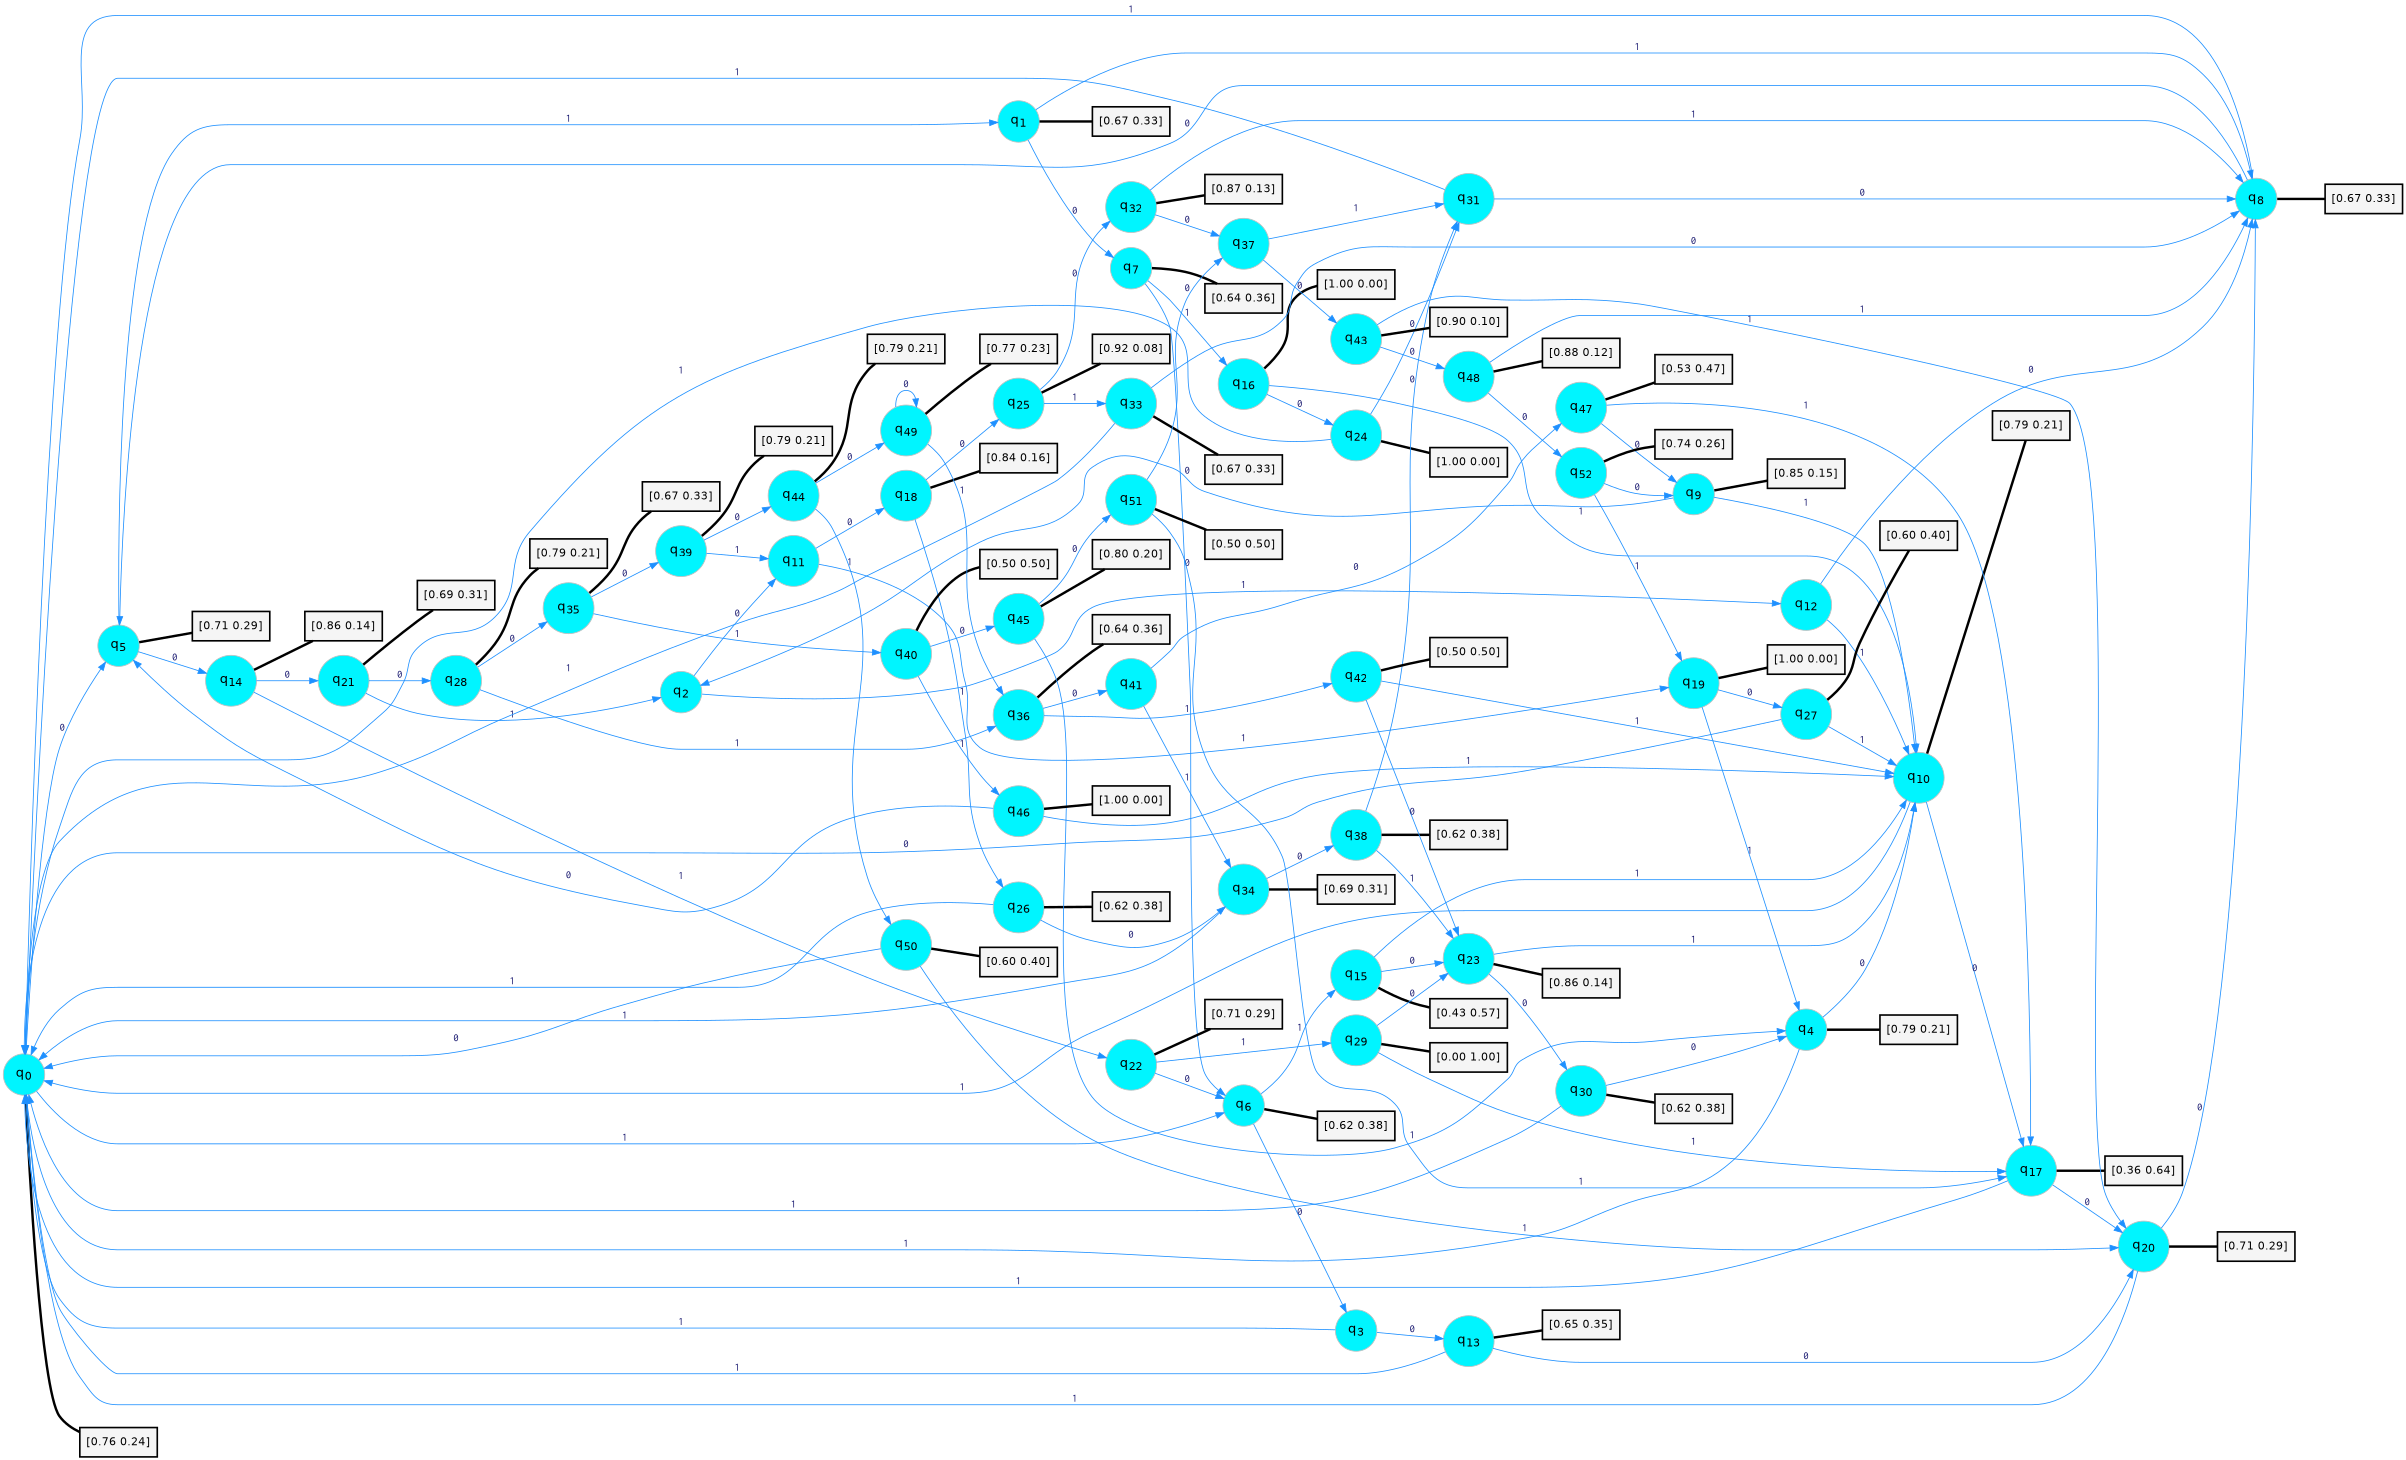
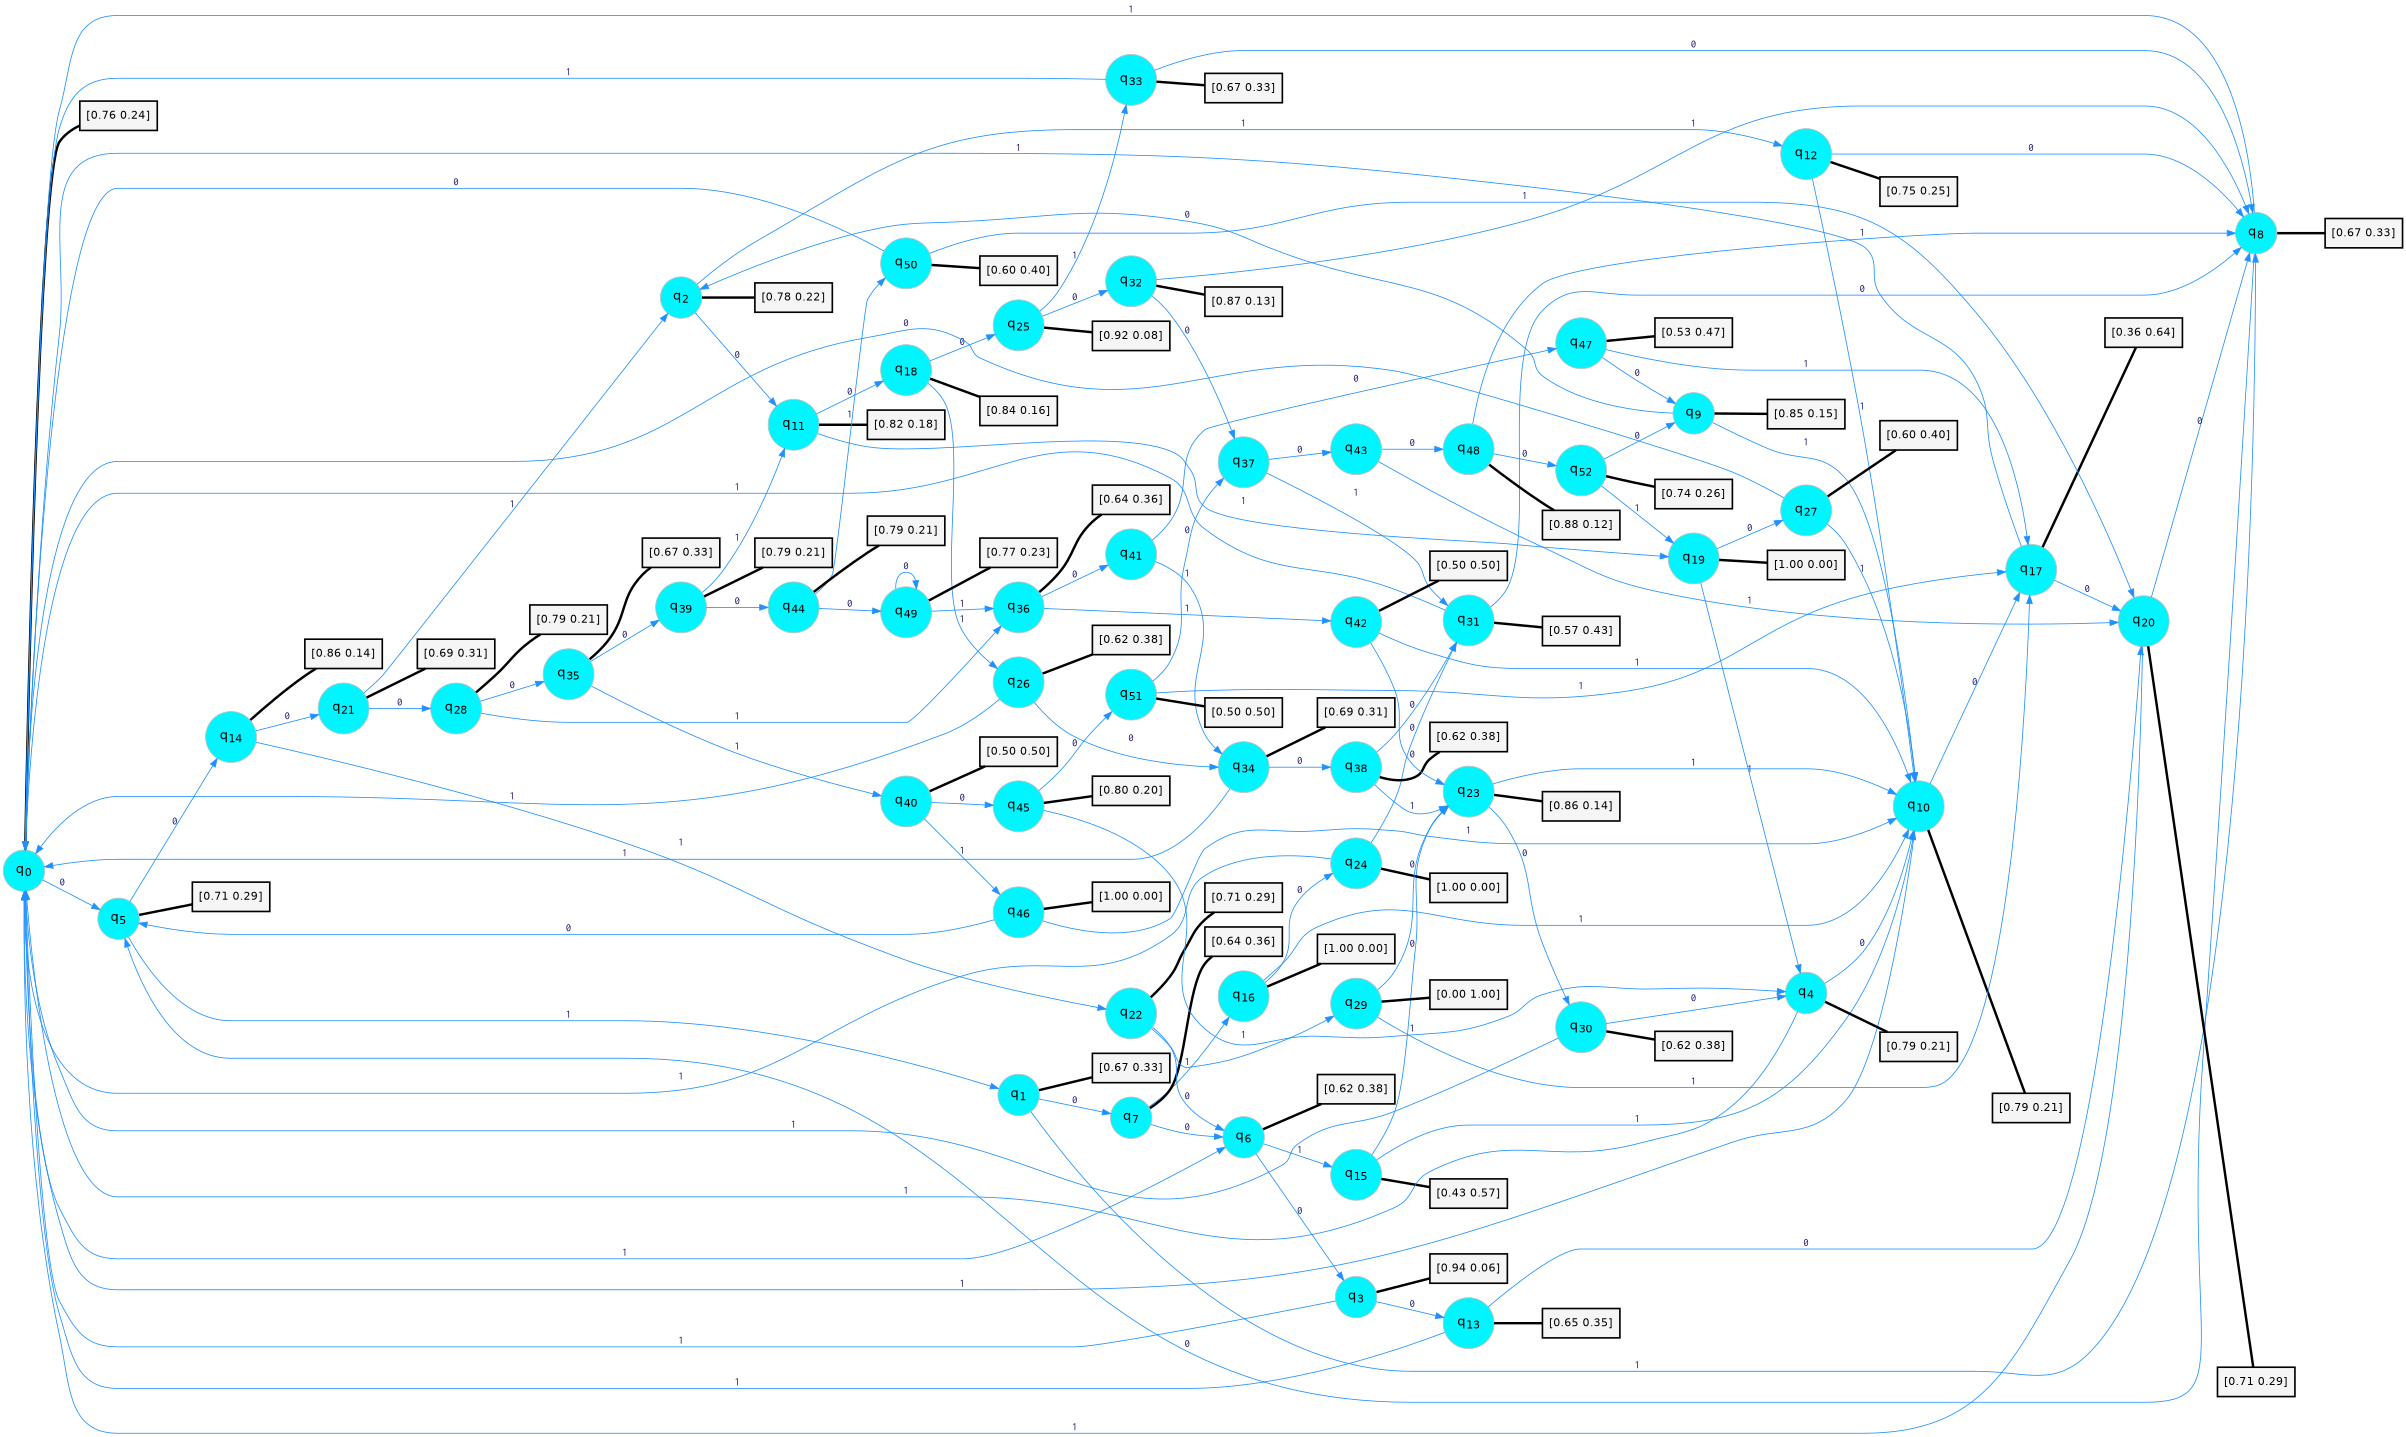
none -> (1919, 192)
none -> (794, 298)
(1469, 322) -> none
none -> (906, 425)
none -> (1581, 631)
none -> (1469, 1269)
